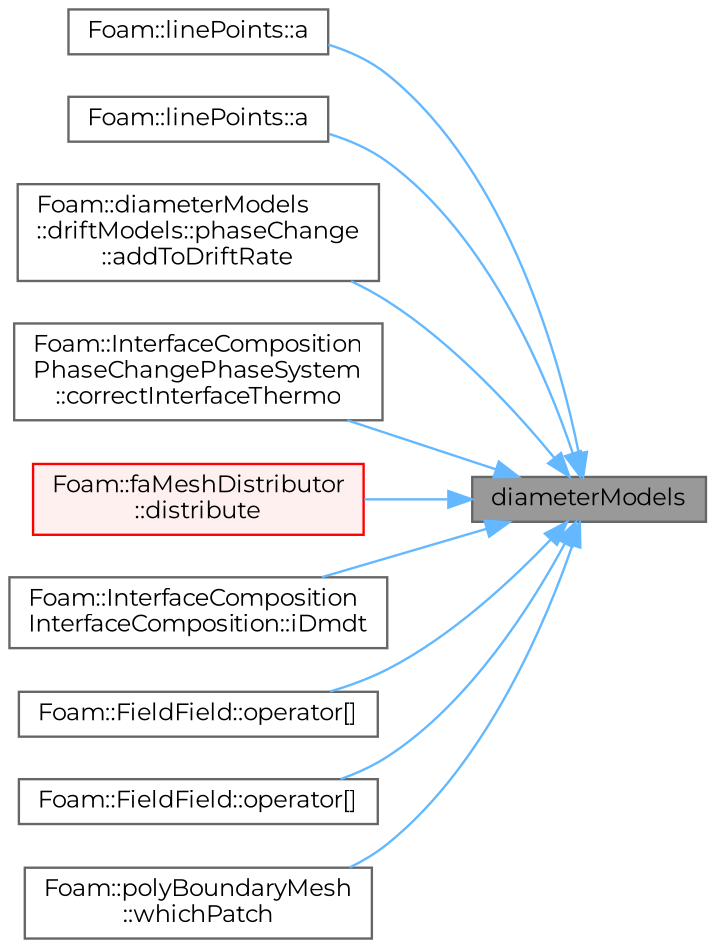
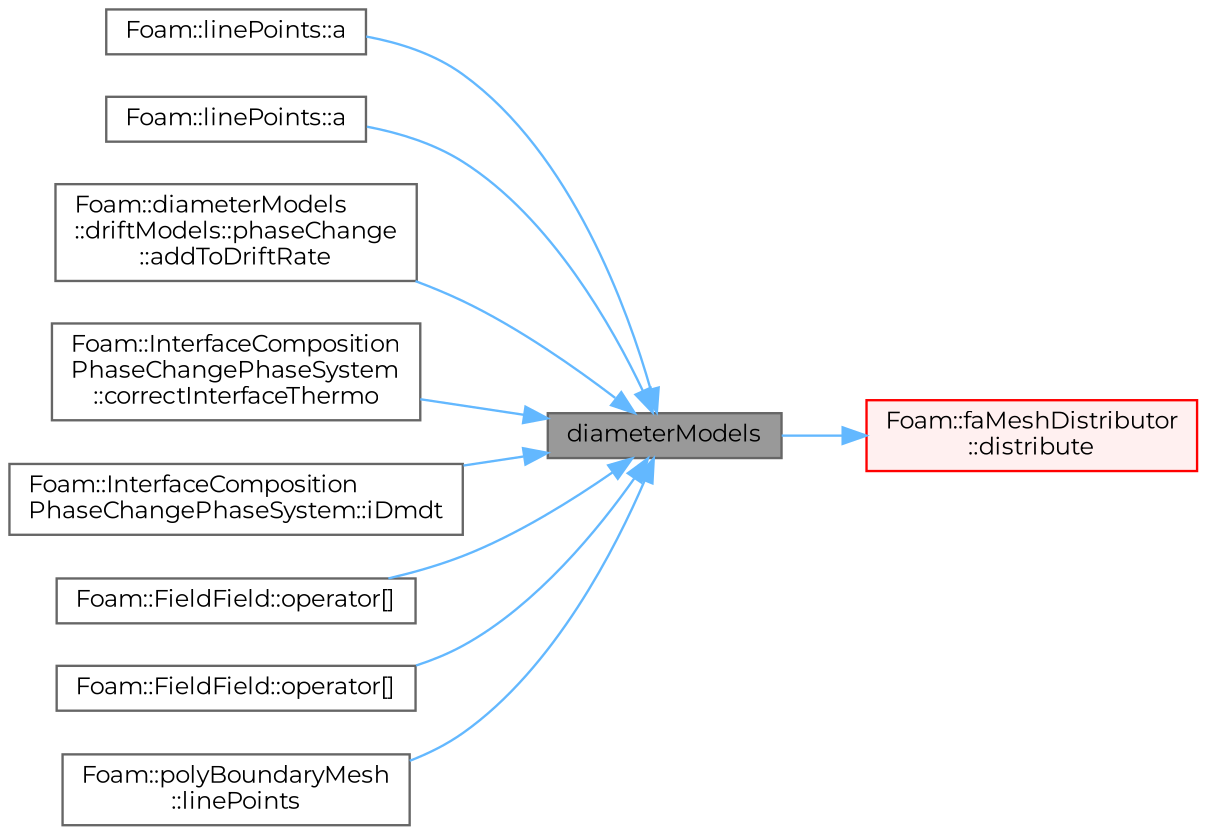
(406, 499) -> (812, 436)
(198, 613) -> (236, 499)
(198, 903) -> (236, 790)
